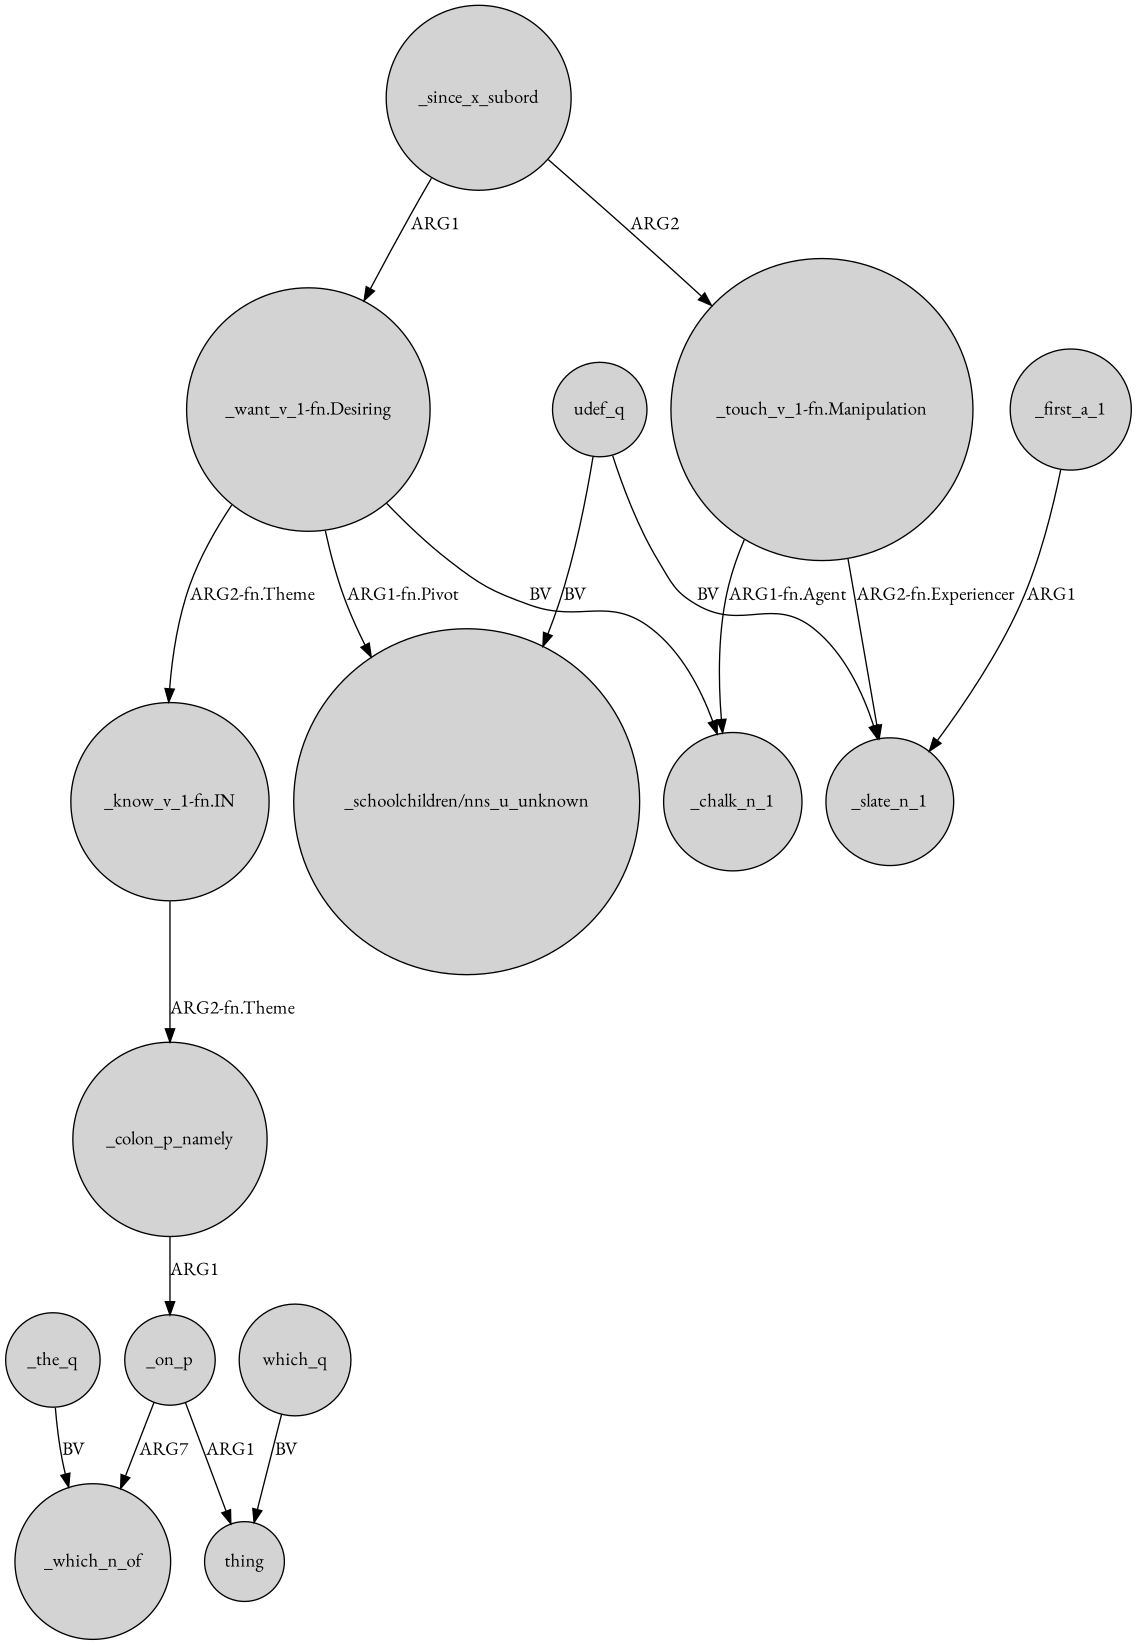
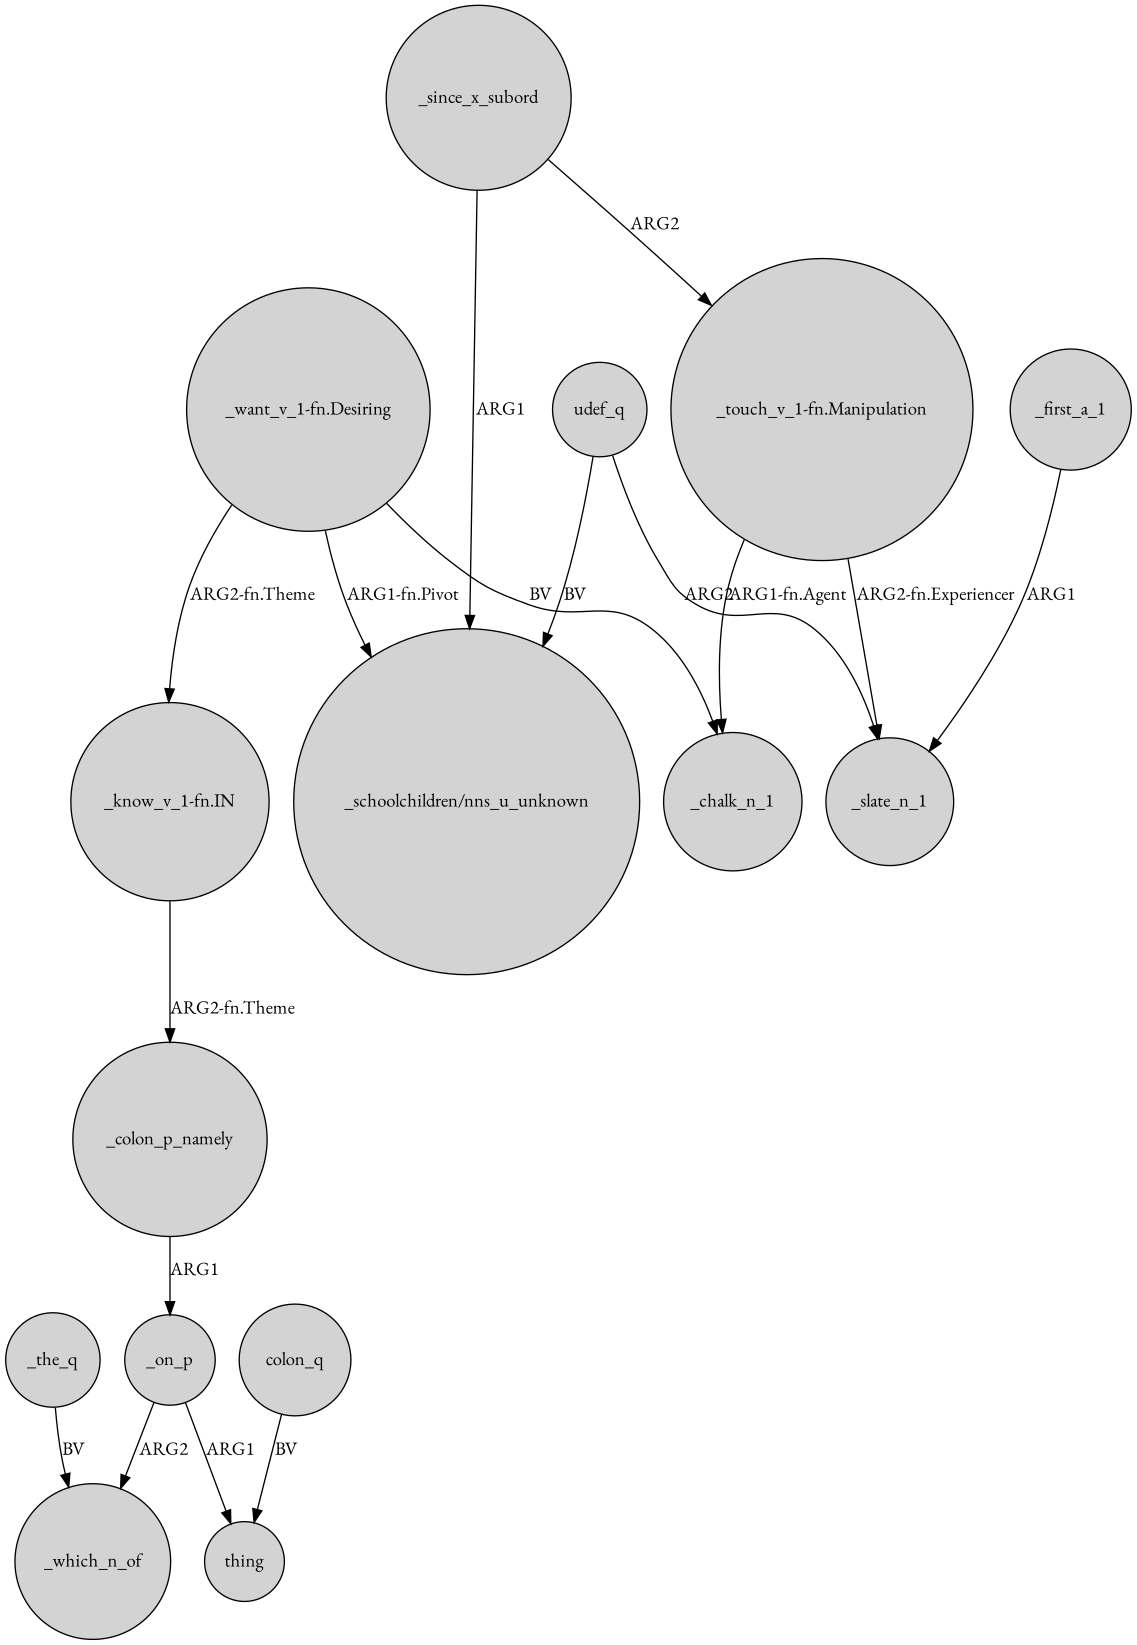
(400, 233) -> (473, 403)
(709, 595) -> (709, 595)
(295, 1360) -> (295, 1360)
(164, 1450) -> (164, 1450)
